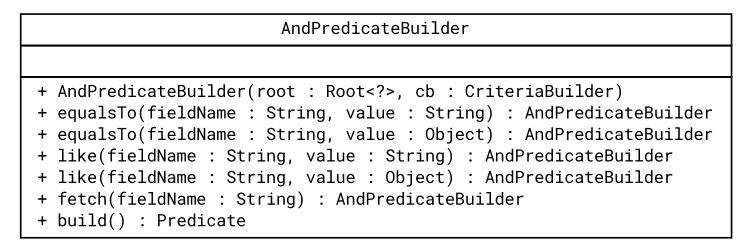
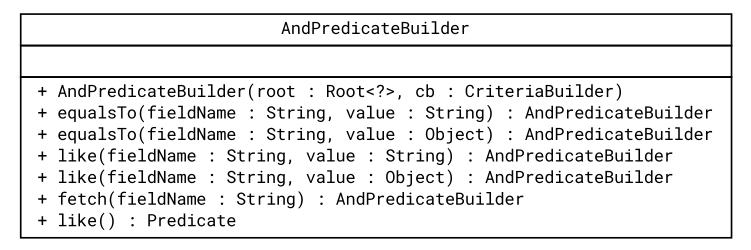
(142, 221) -> (138, 221)
